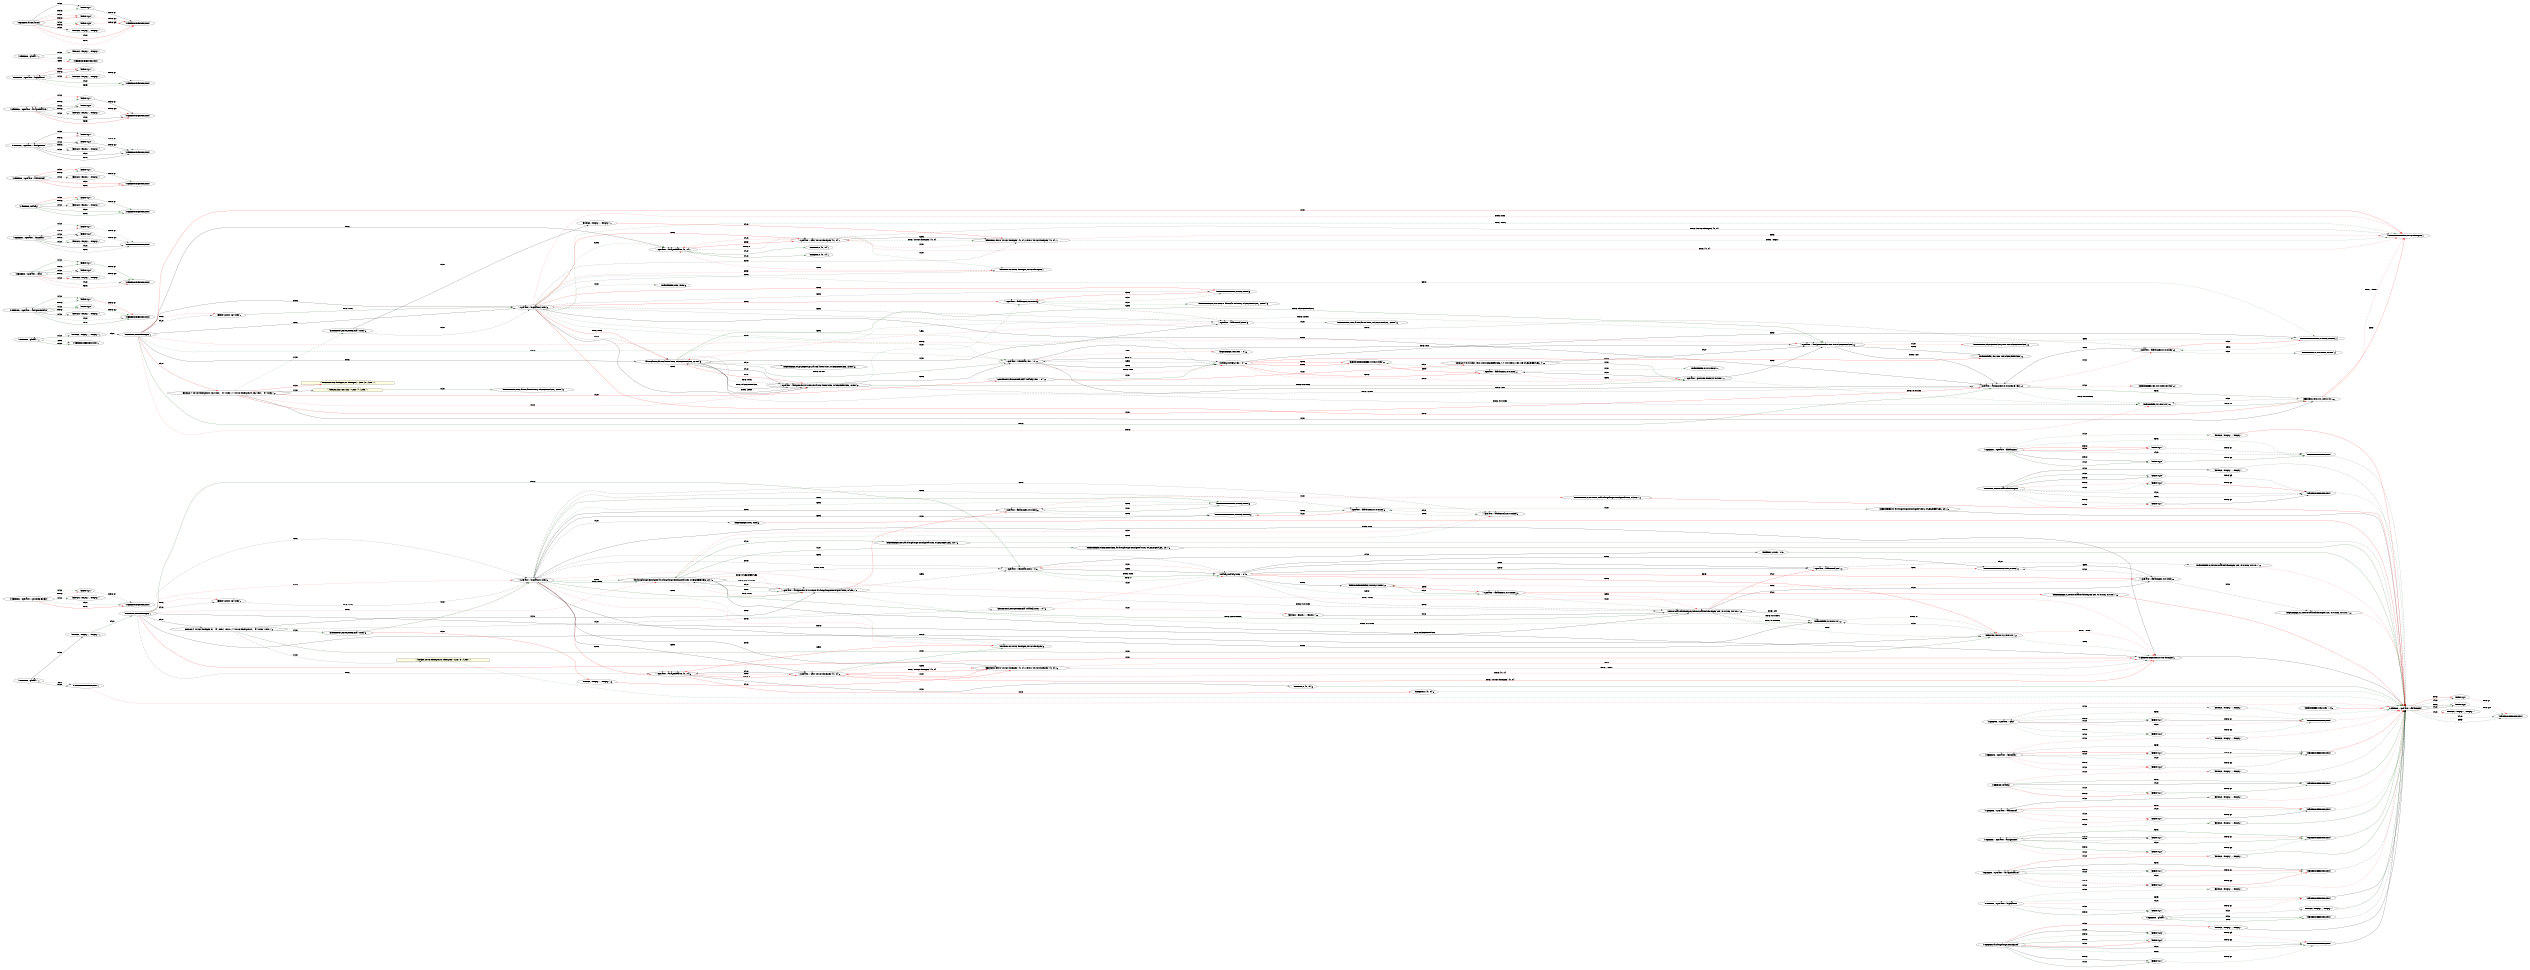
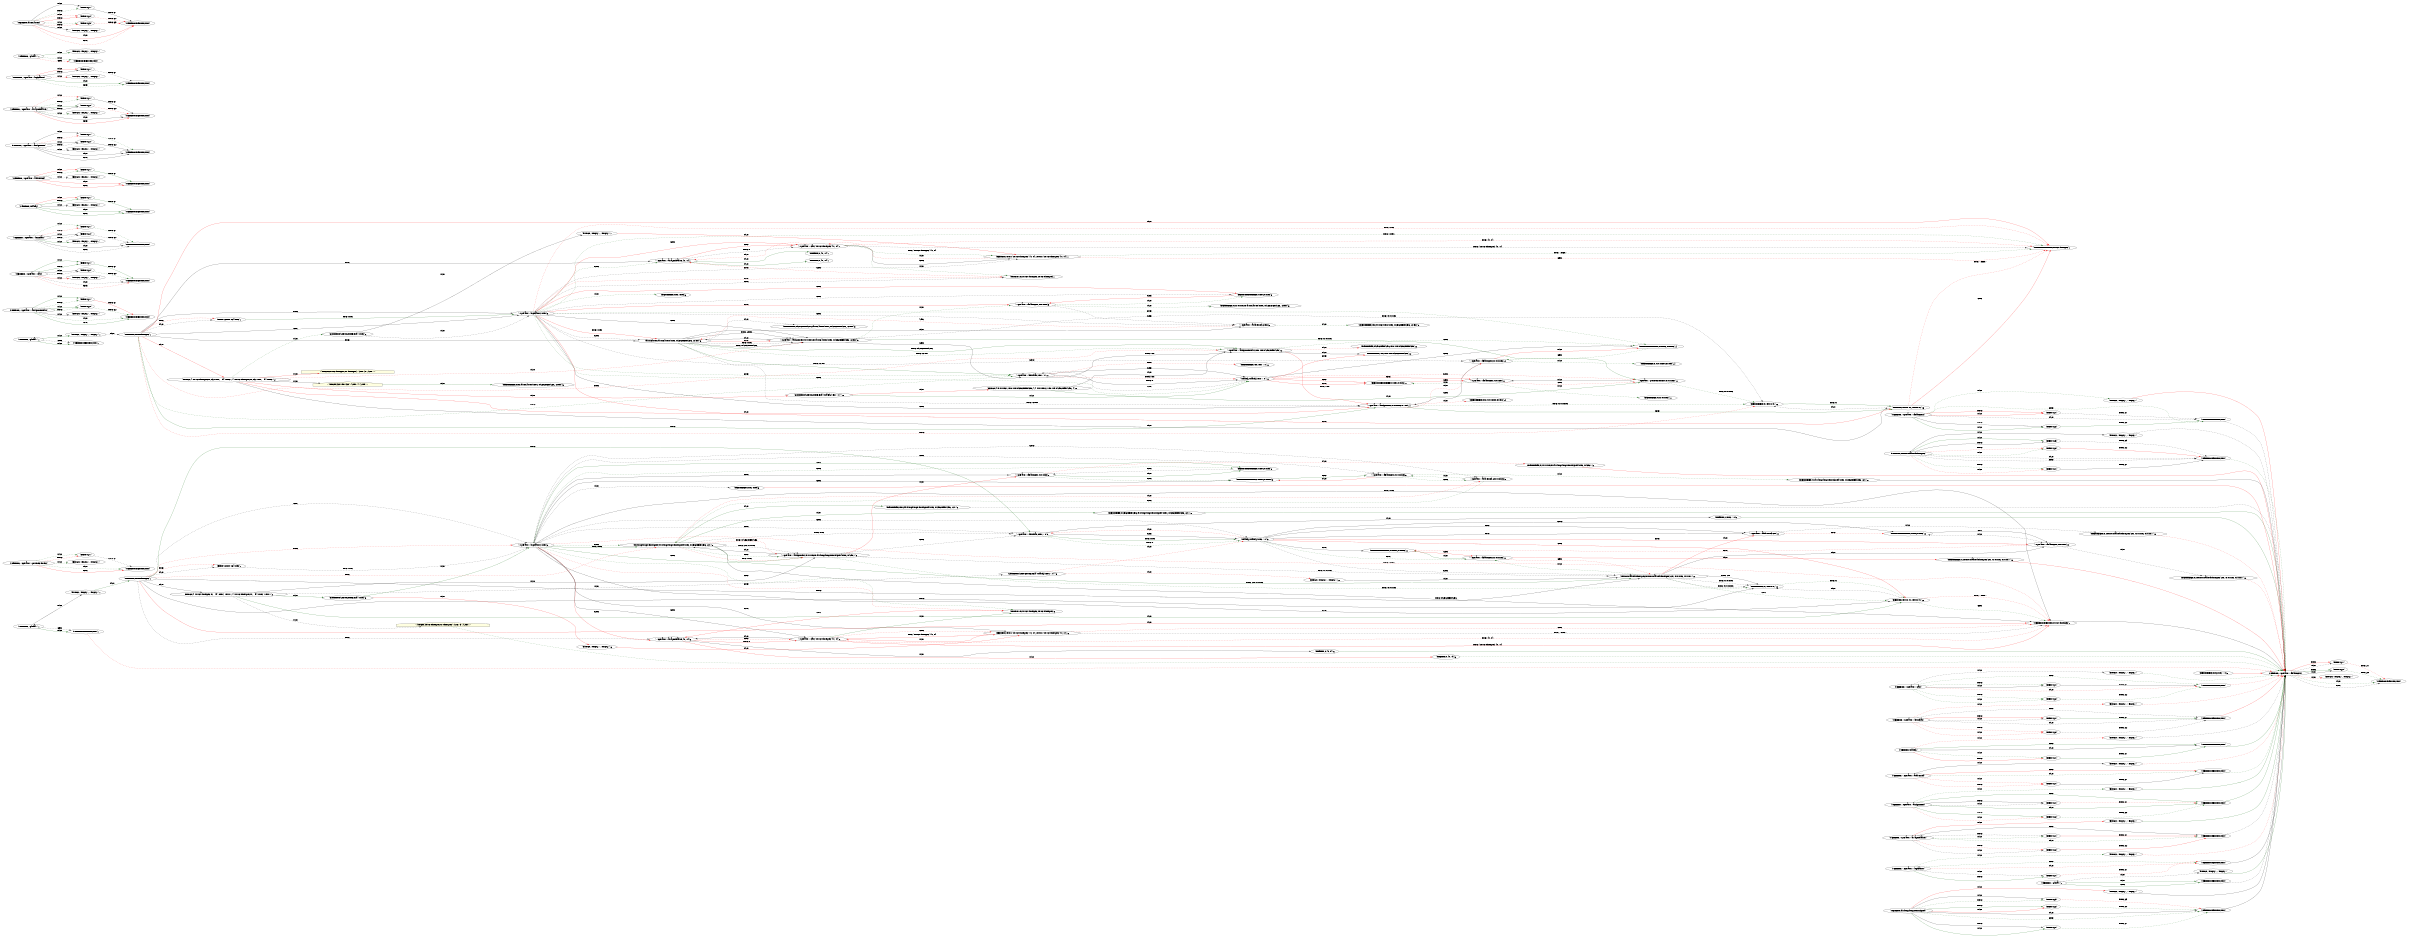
(1914, 346) -> (1325, 352)
(1917, 358) -> (1312, 394)
(1772, 367) -> none
(1500, 388) -> none
